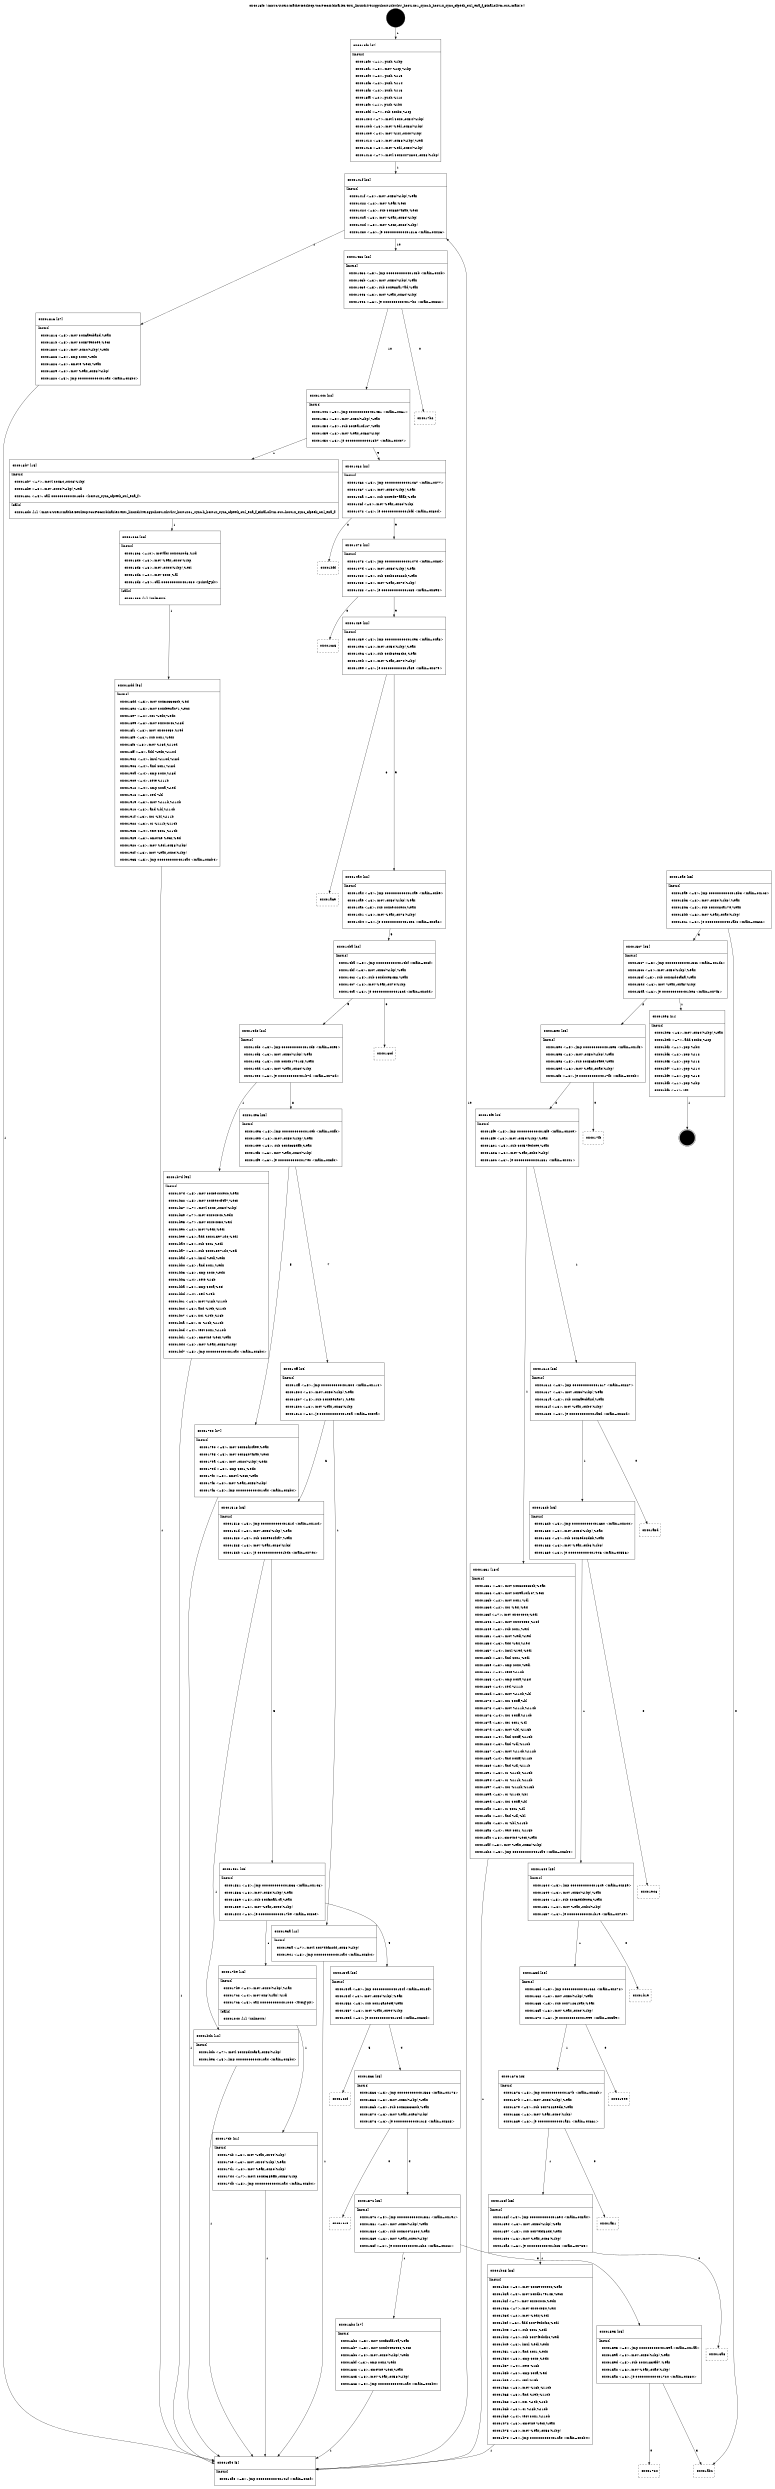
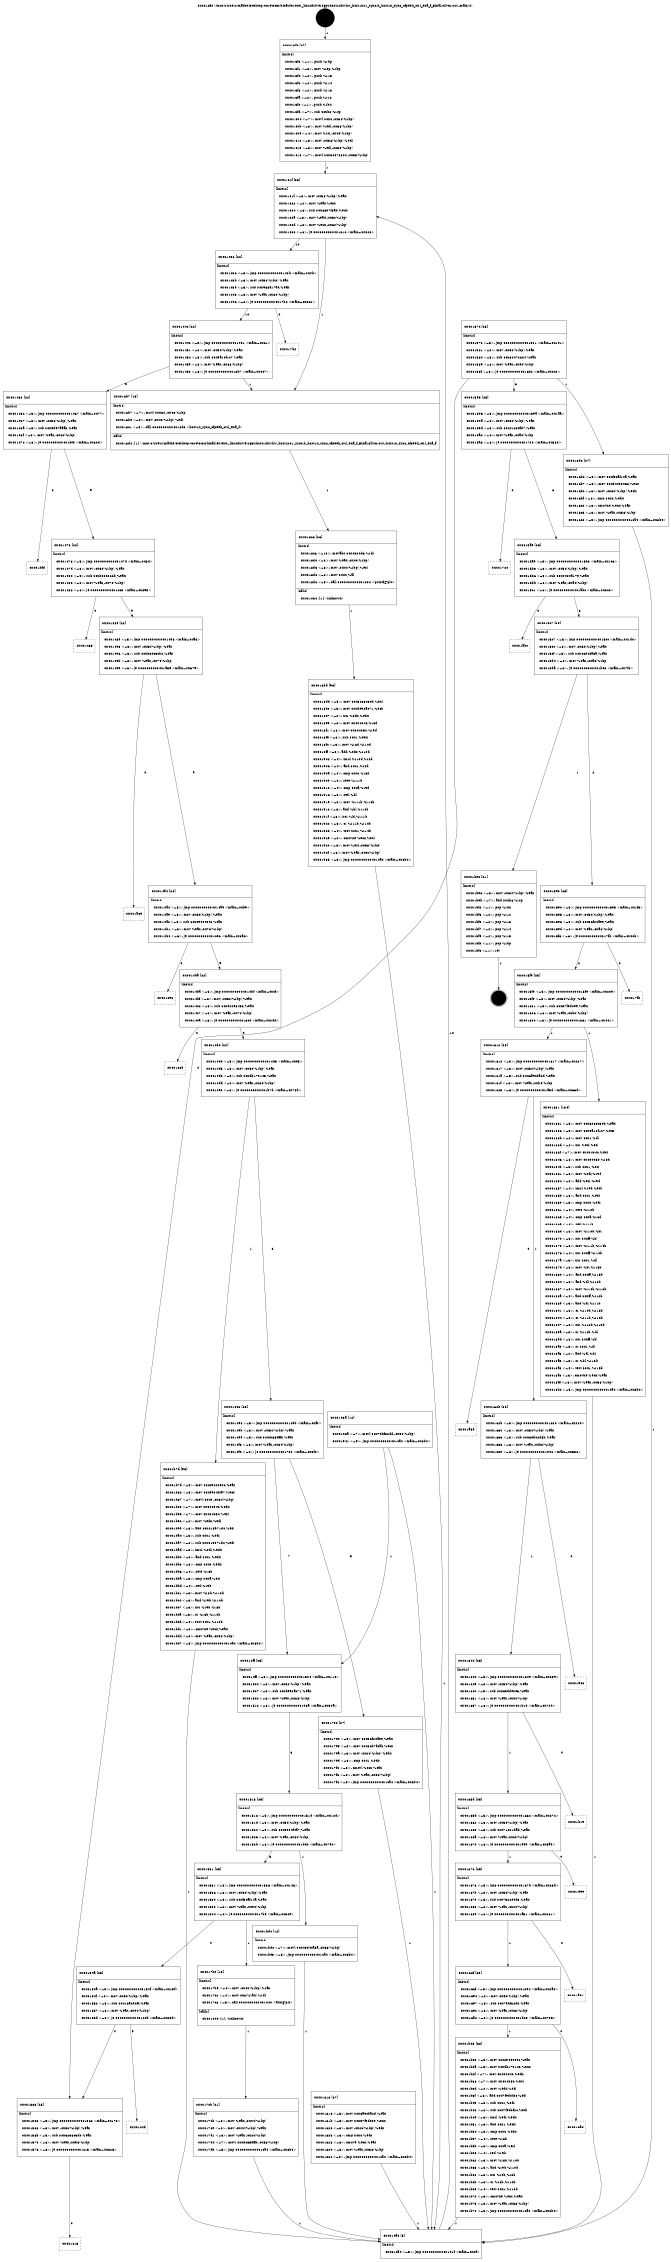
(244, 277) -> (320, 315)
none -> (165, 998)
(335, 1672) -> (386, 1561)
(408, 2160) -> (179, 1161)
(682, 2423) -> (540, 493)
